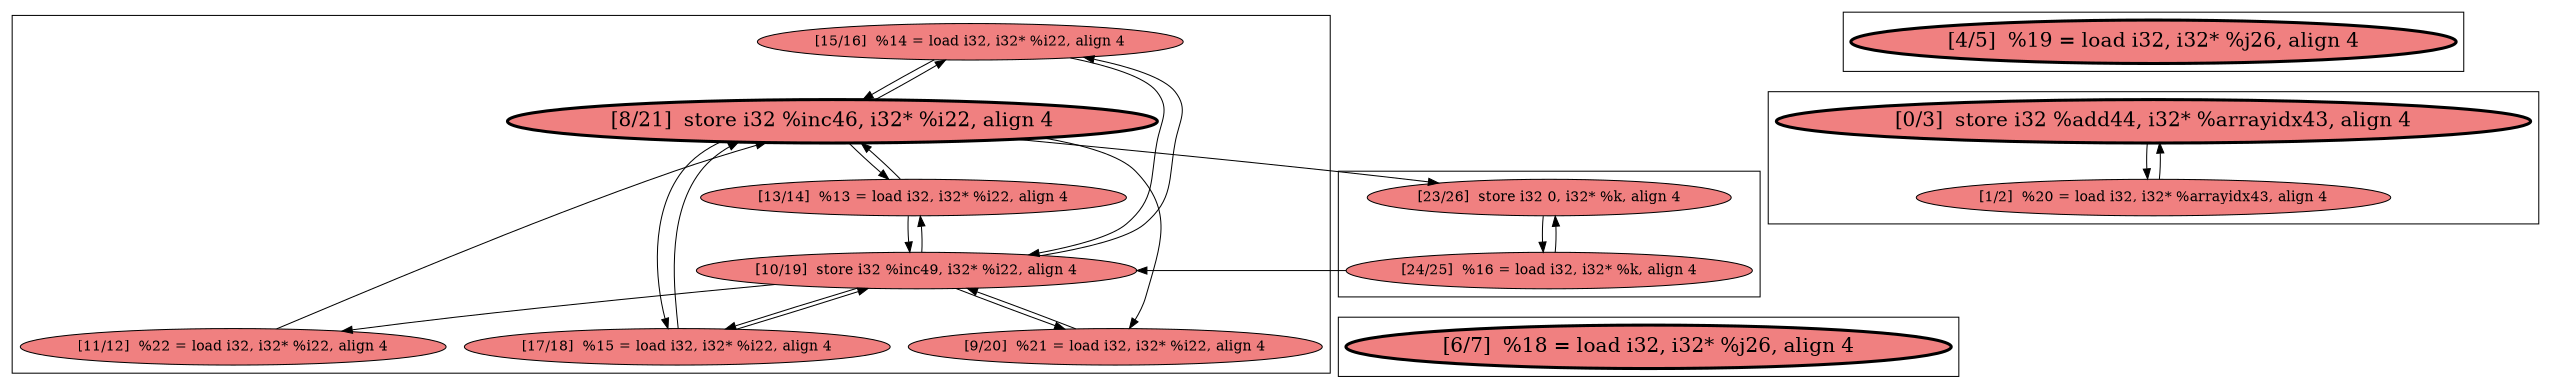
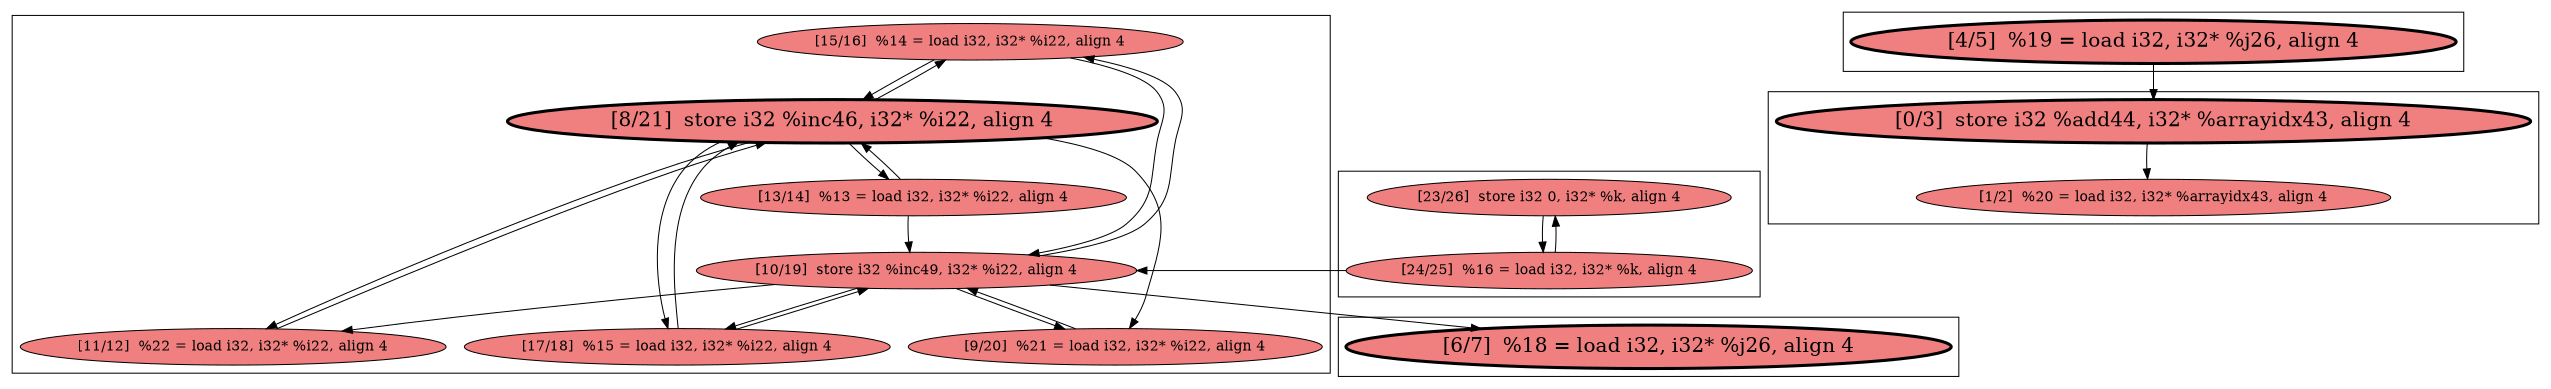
(1221, 159) -> (510, 226)
(2160, 166) -> (2154, 78)
(922, 239) -> (1260, 306)
